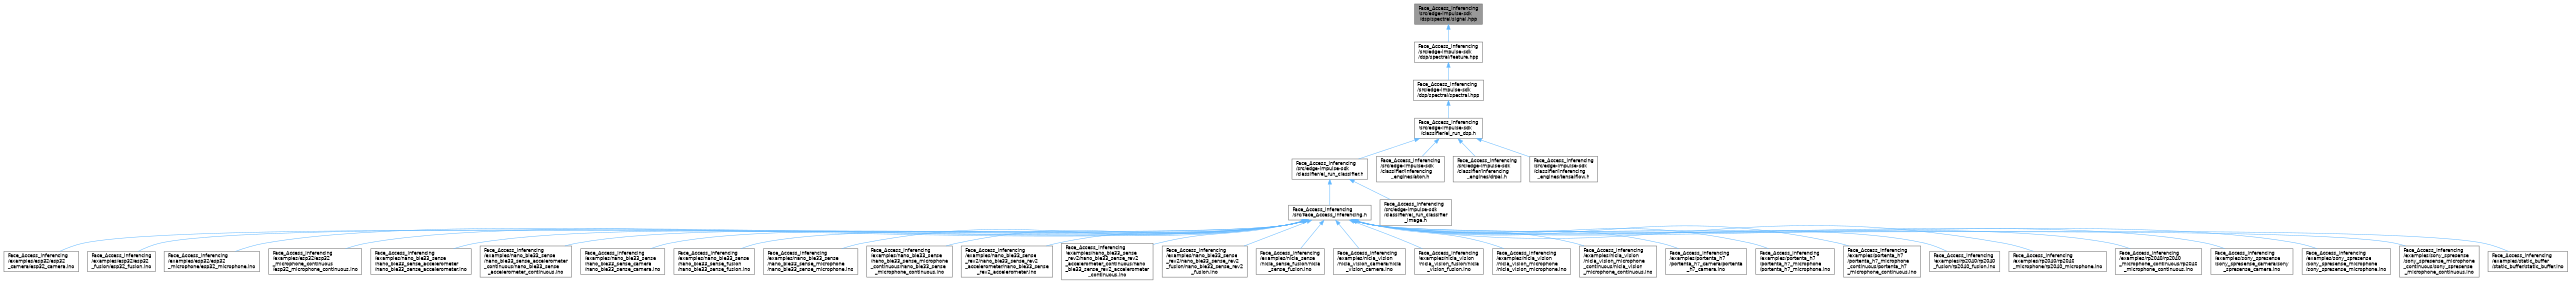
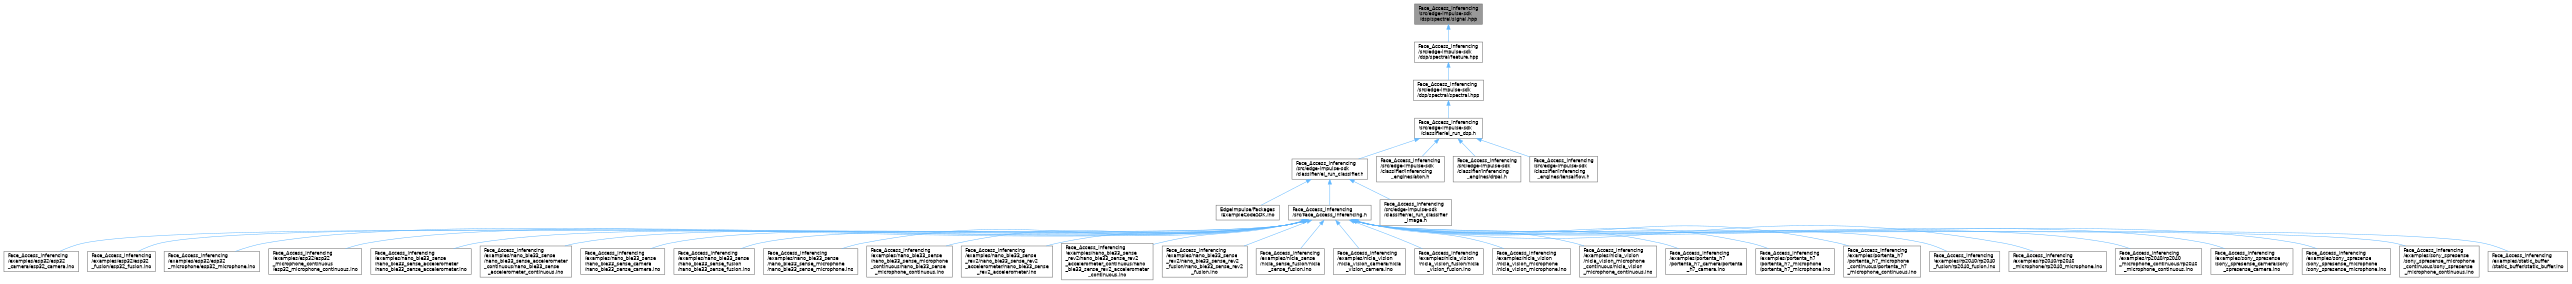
none -> (1248, 213)
